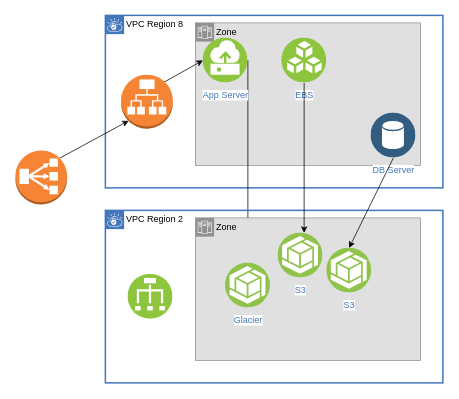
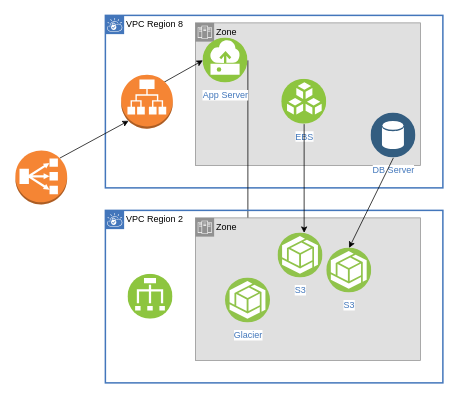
(304, 60) -> (304, 102)
(248, 285) -> (248, 300)
